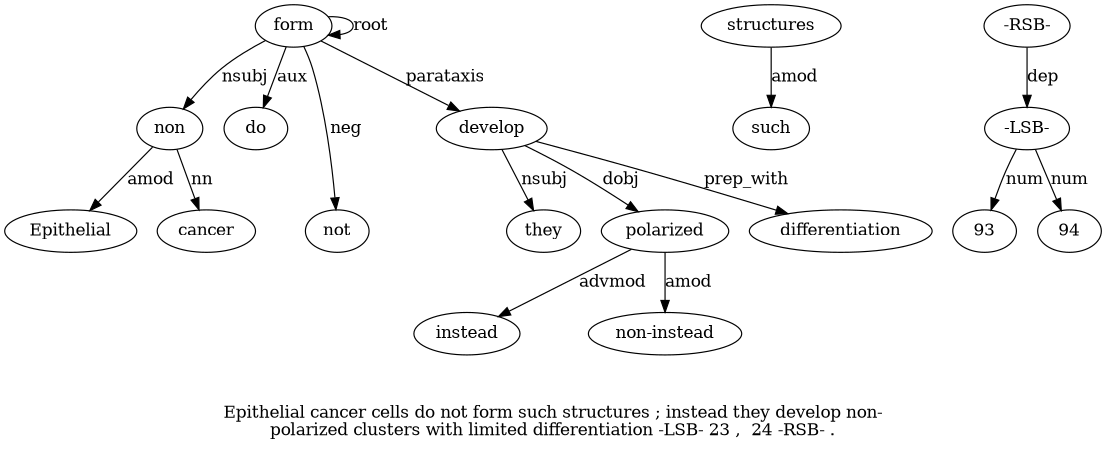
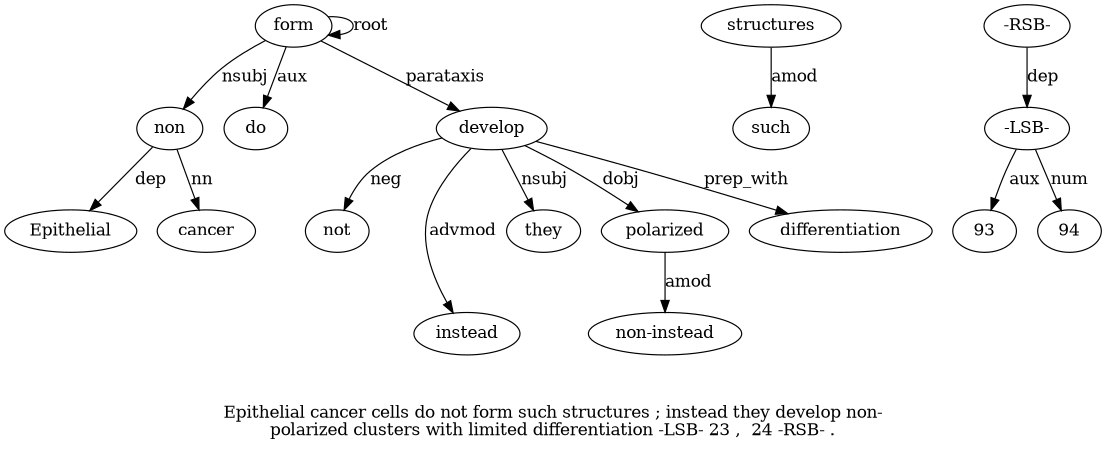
(325, 121) -> (389, 158)
(151, 180) -> (151, 180)
(1025, 180) -> (1025, 180)
(570, 280) -> (427, 221)
